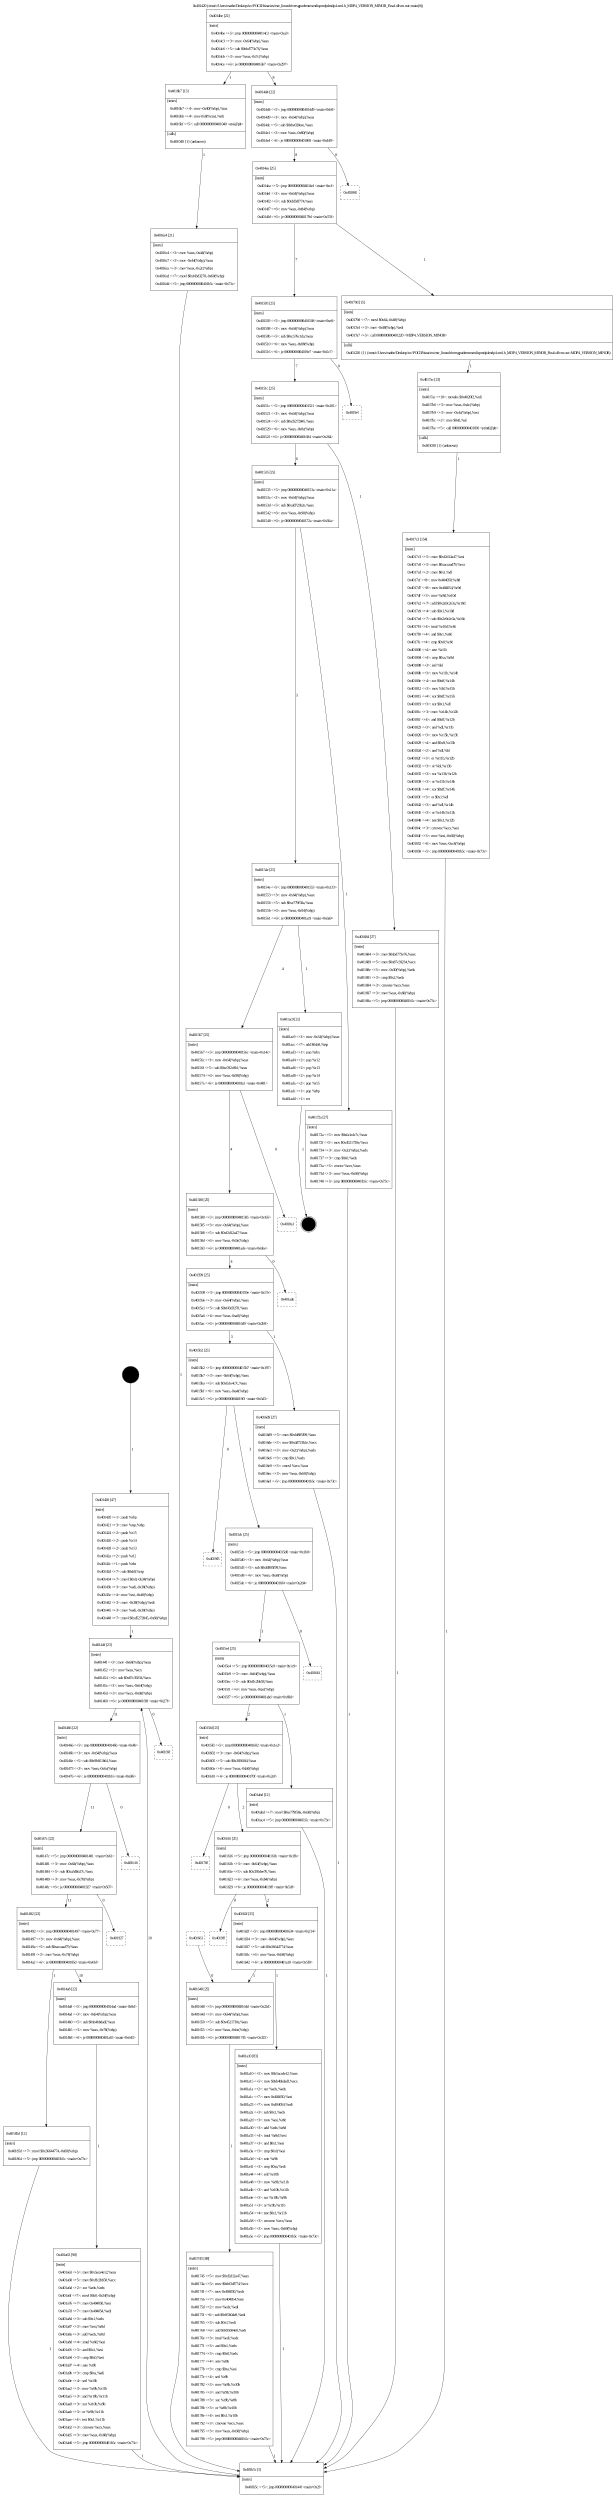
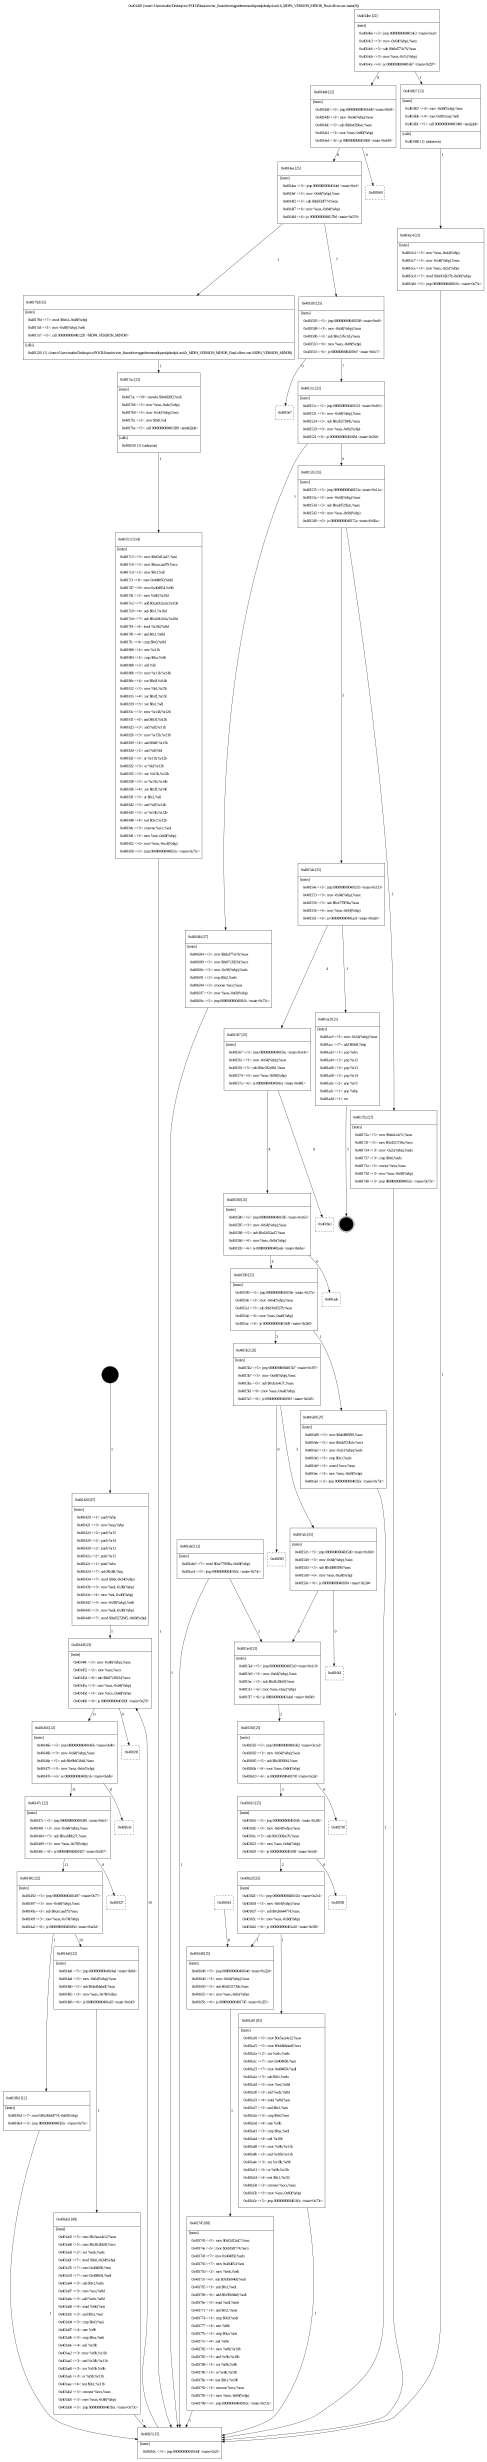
(290, 1744) -> (245, 1609)
